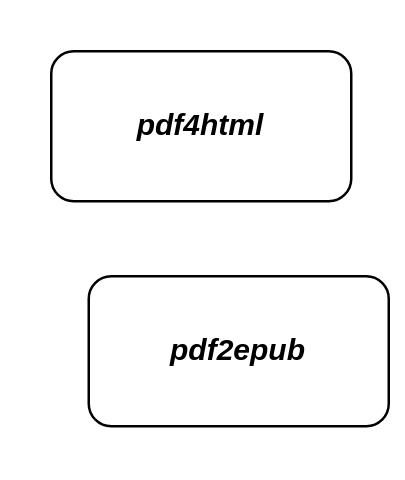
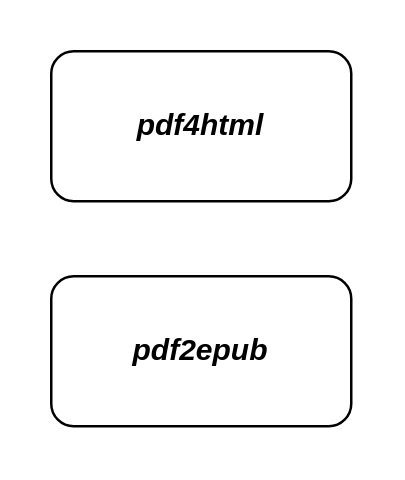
(239, 351) -> (201, 351)
